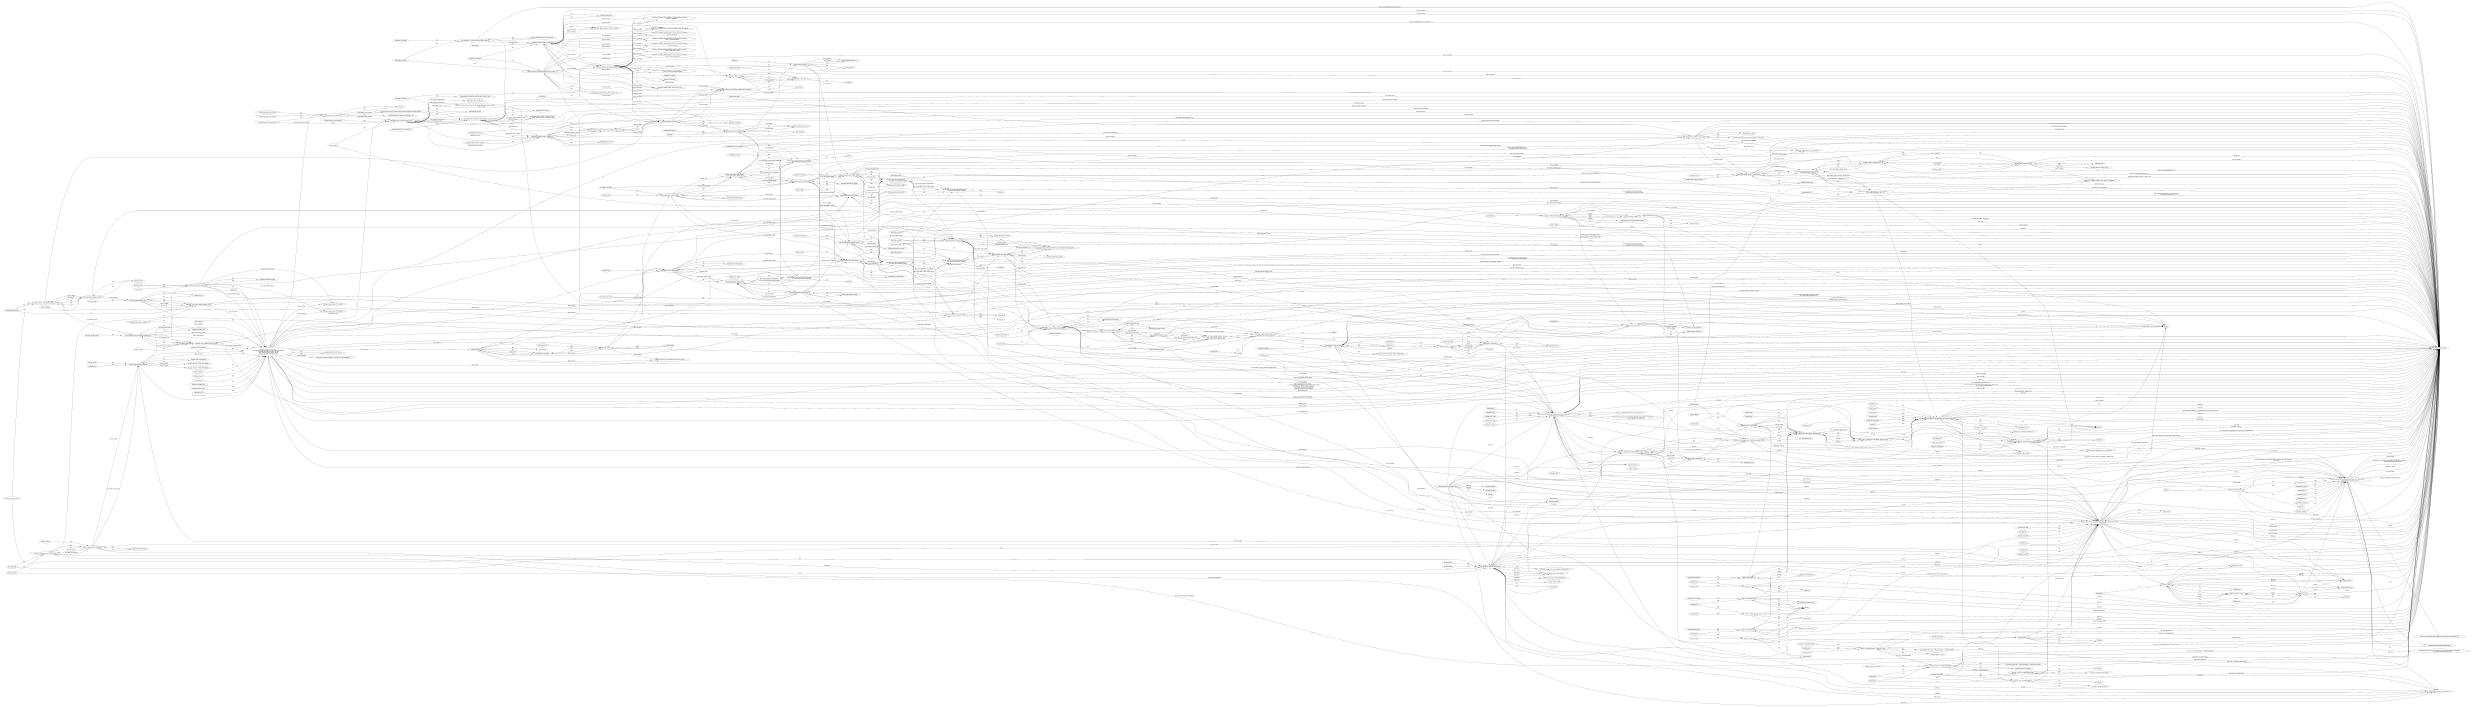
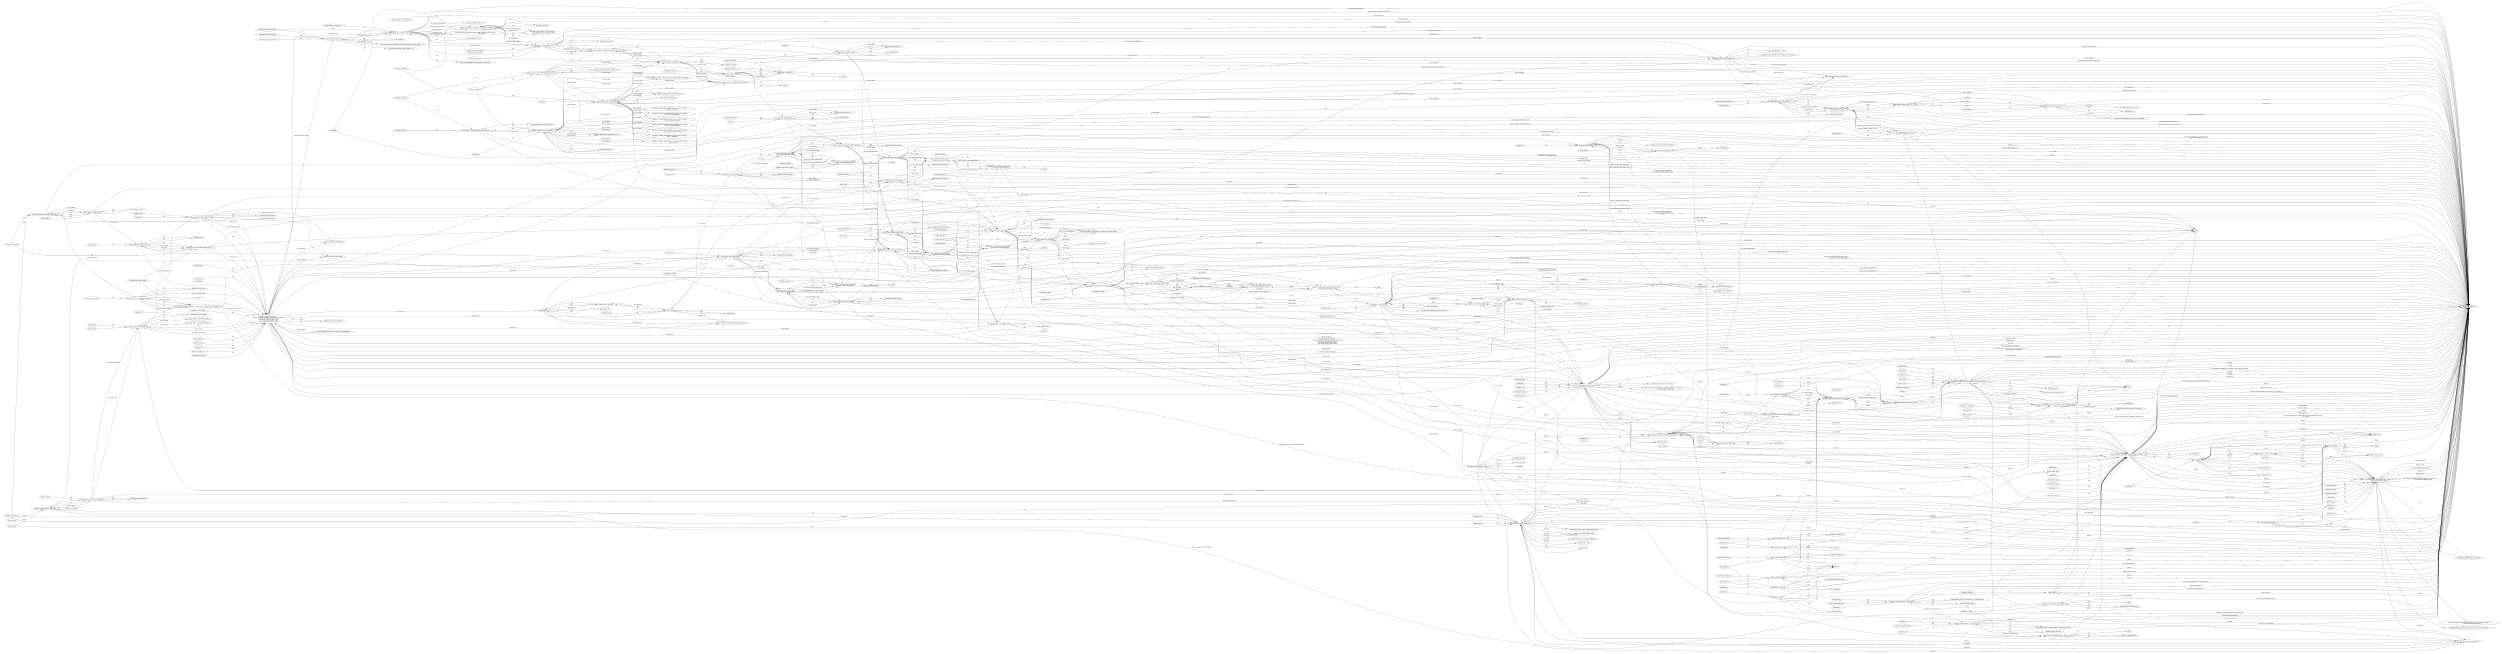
none -> (1531, 9)
(775, 102) -> (814, 62)
